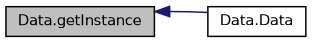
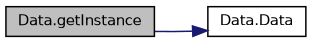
(189, 12) -> (174, 32)
